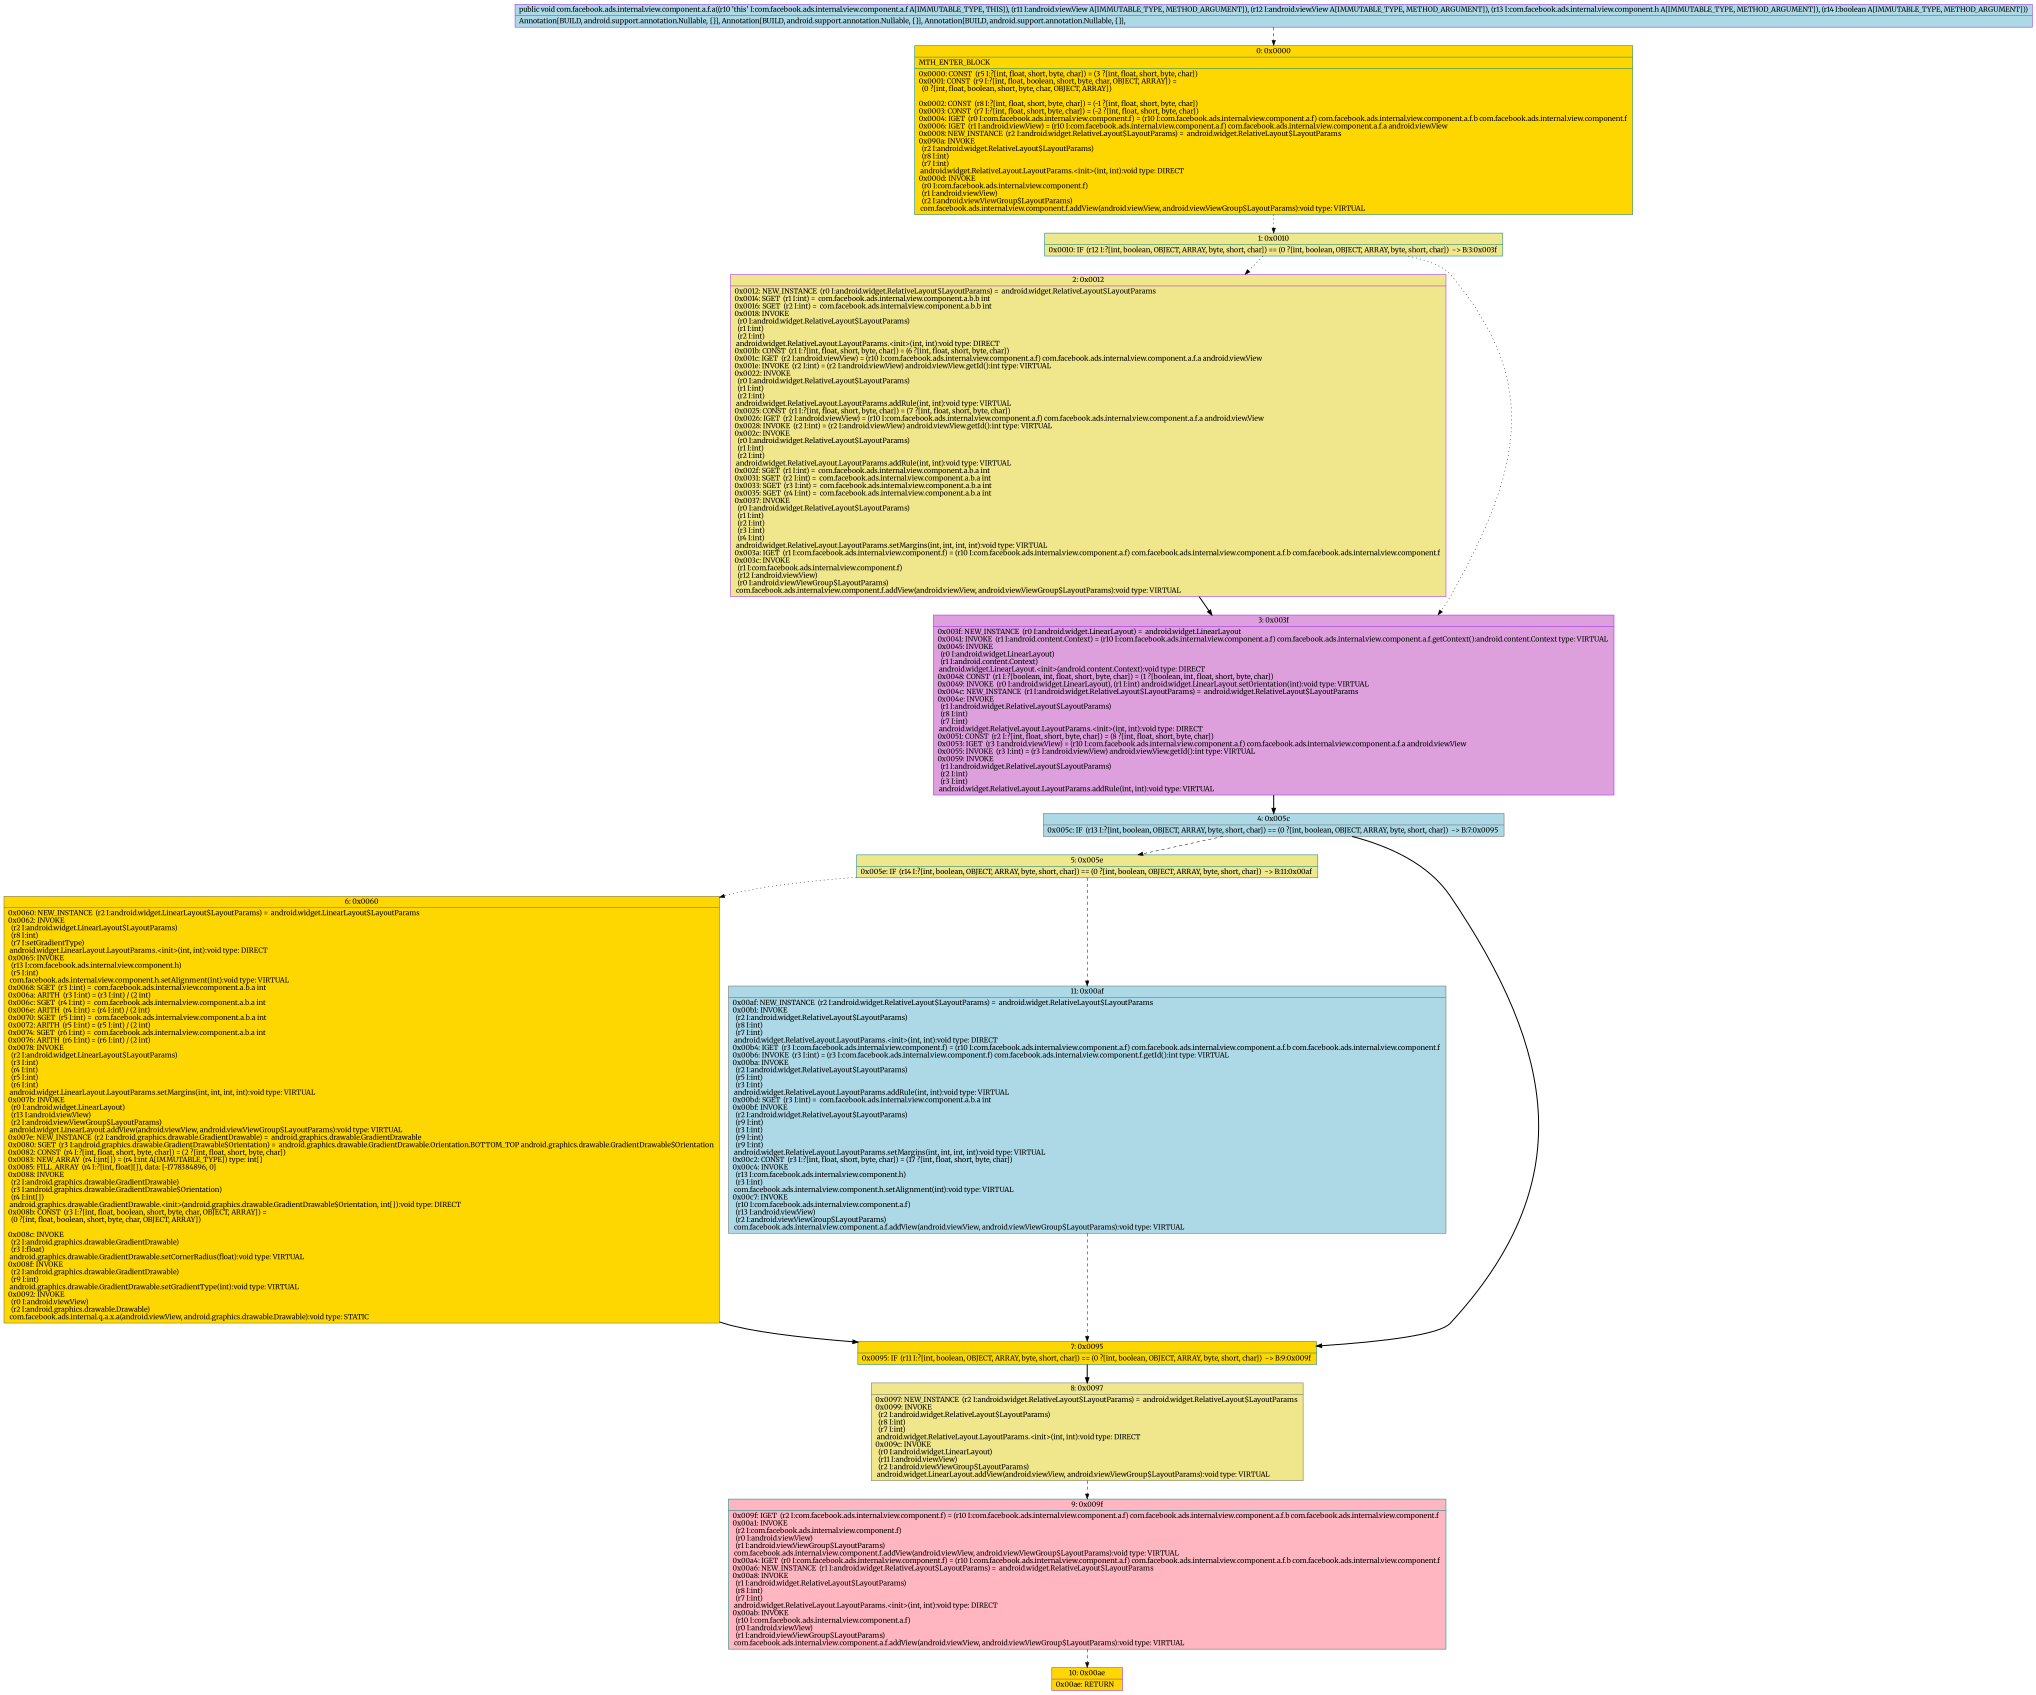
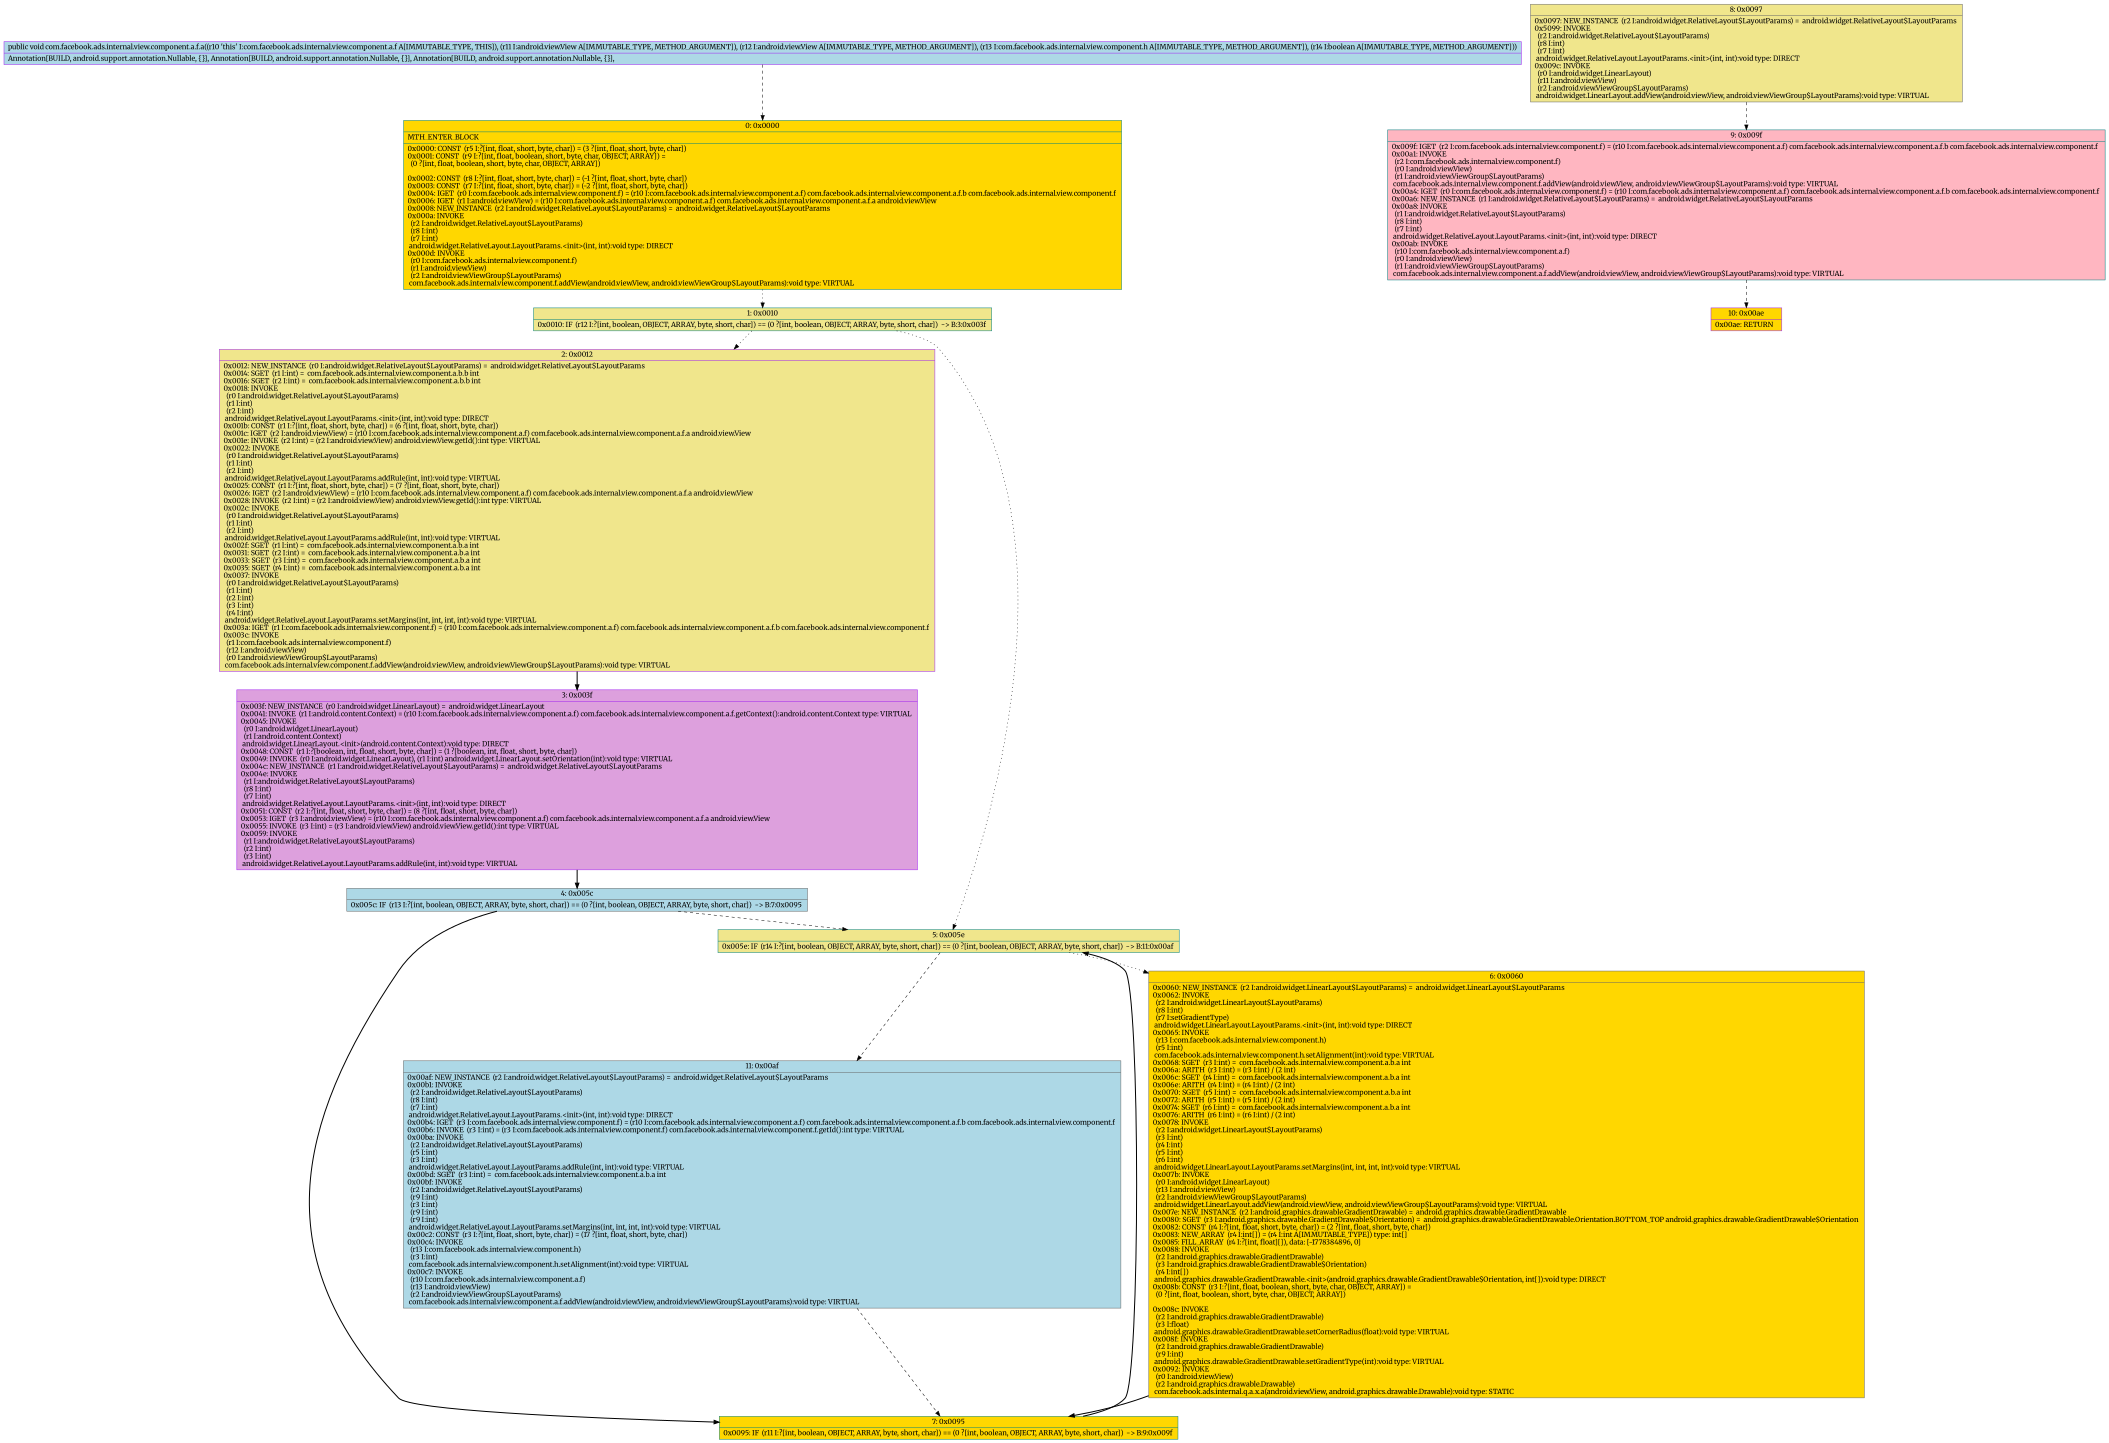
(948, 141) -> (438, 216)
(1511, 419) -> (1017, 609)
(1087, 1371) -> (1137, 1187)
(905, 1407) -> (1564, 29)
